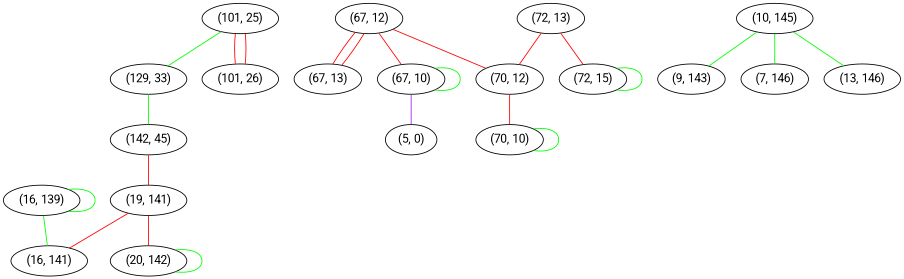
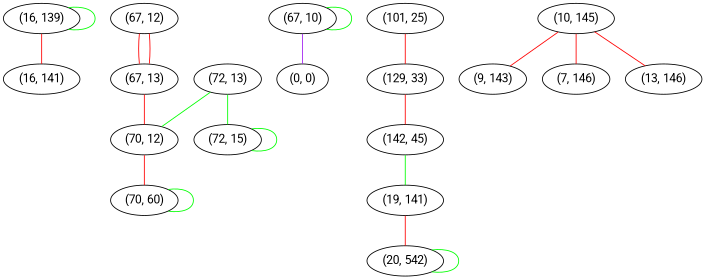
(194, 49) -> (405, 49)
(390, 49) -> none
(439, 49) -> (144, 110)
(530, 49) -> (186, 109)
(572, 49) -> (228, 110)
(733, 49) -> (534, 49)
(775, 49) -> (576, 49)
(819, 49) -> (620, 49)
(240, 79) -> none
(149, 110) -> (405, 110)
(411, 140) -> (303, 79)
(510, 140) -> (144, 200)
(149, 170) -> (405, 170)
(45, 231) -> (42, 49)
(99, 231) -> none
(149, 261) -> (405, 261)
